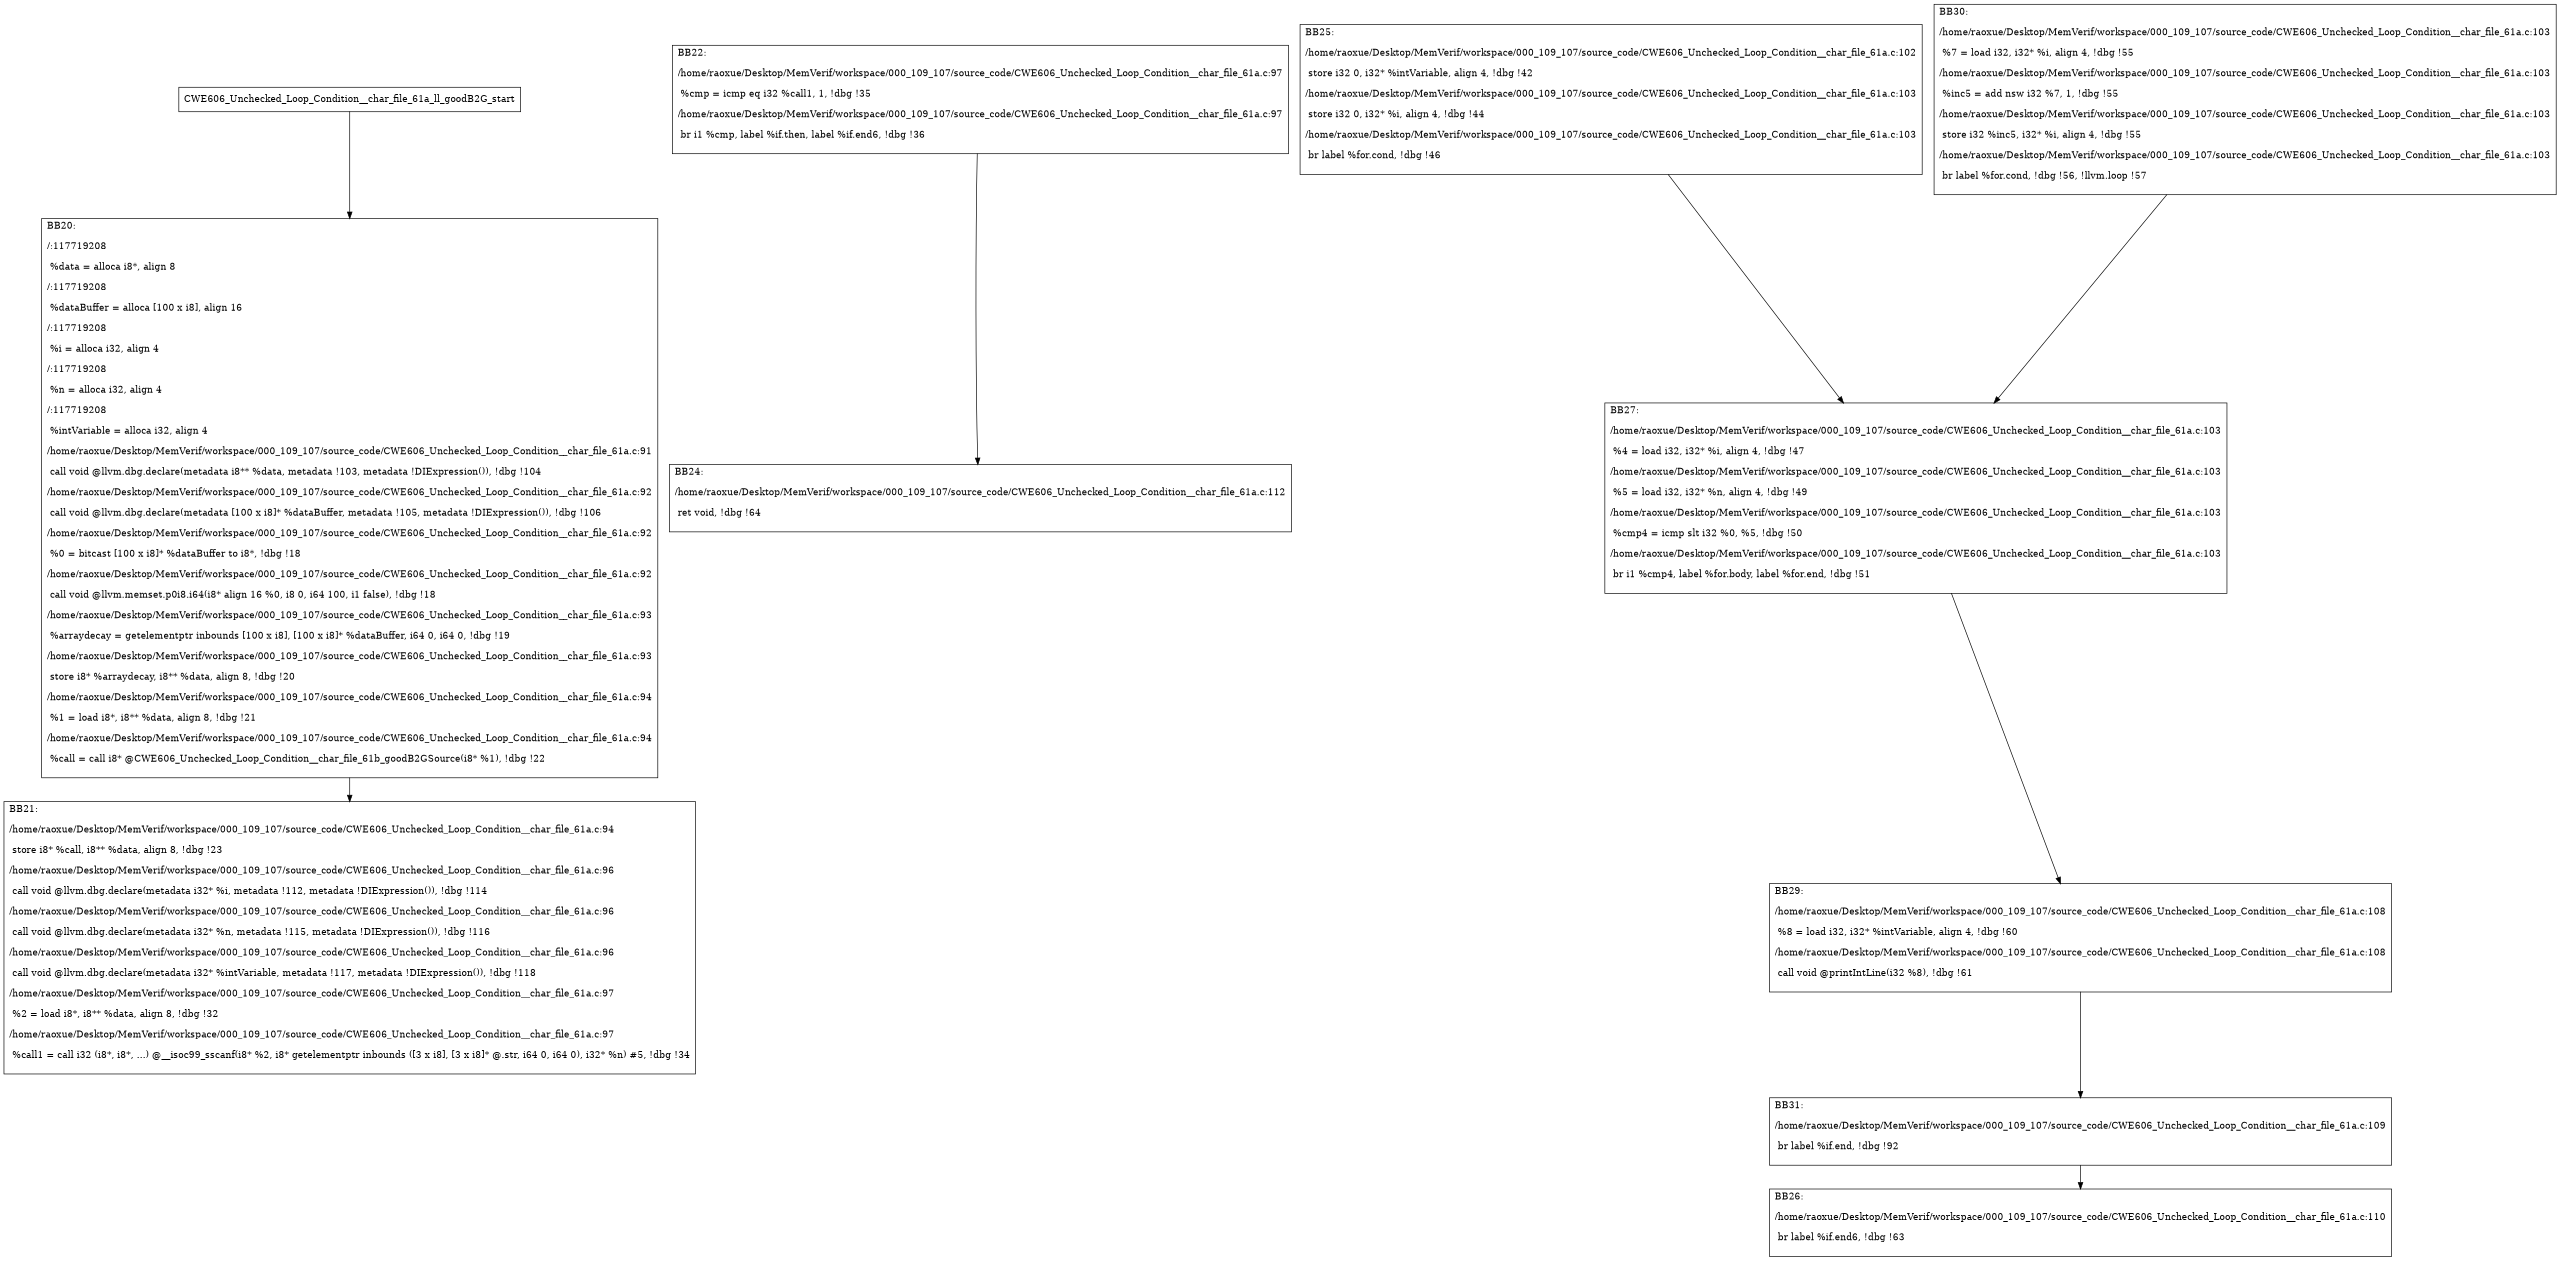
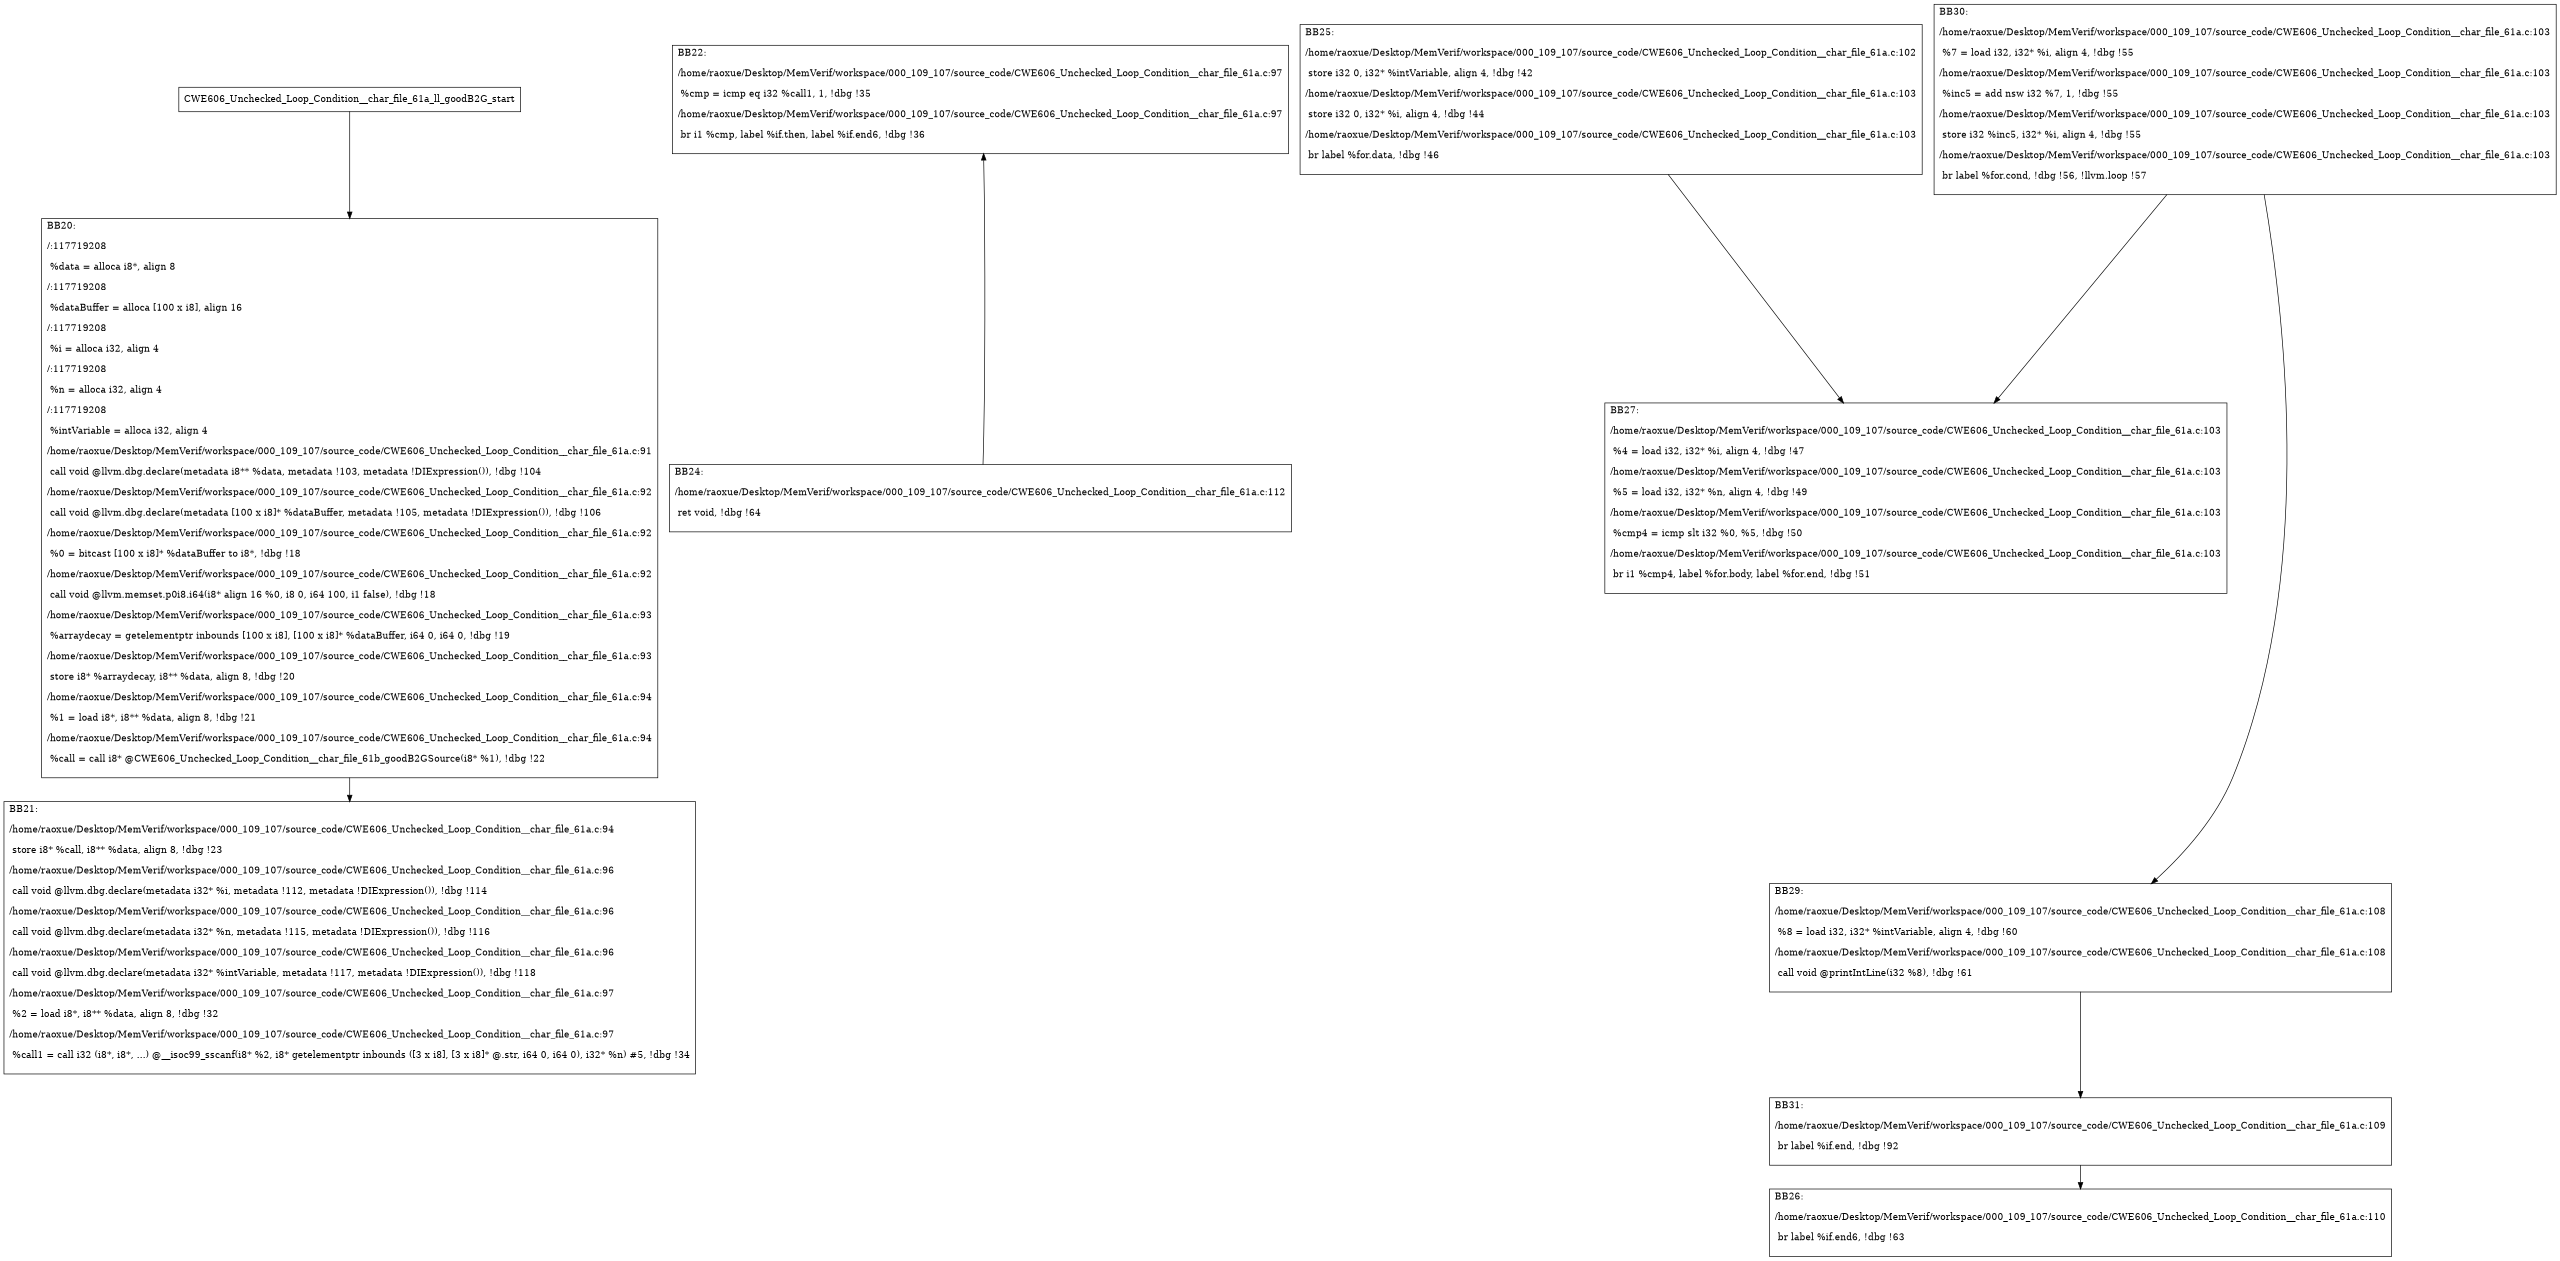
(1373, 155) -> (1372, 155)
(976, 306) -> (985, 312)
(2005, 735) -> (2283, 553)
